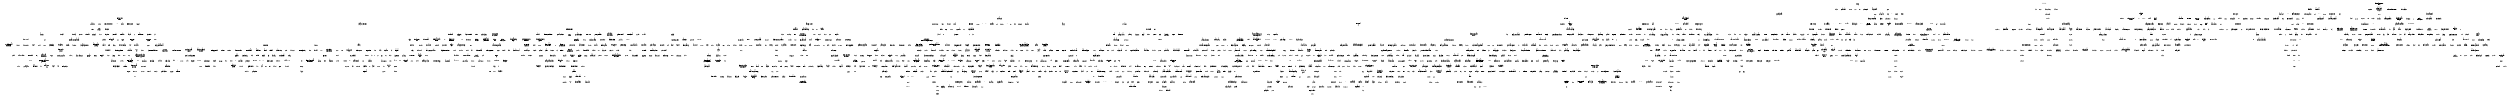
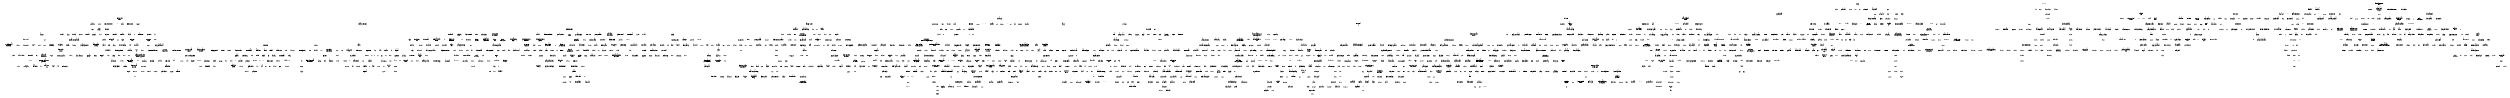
none -> (68, 35)
(1002, 66) -> (1002, 66)
